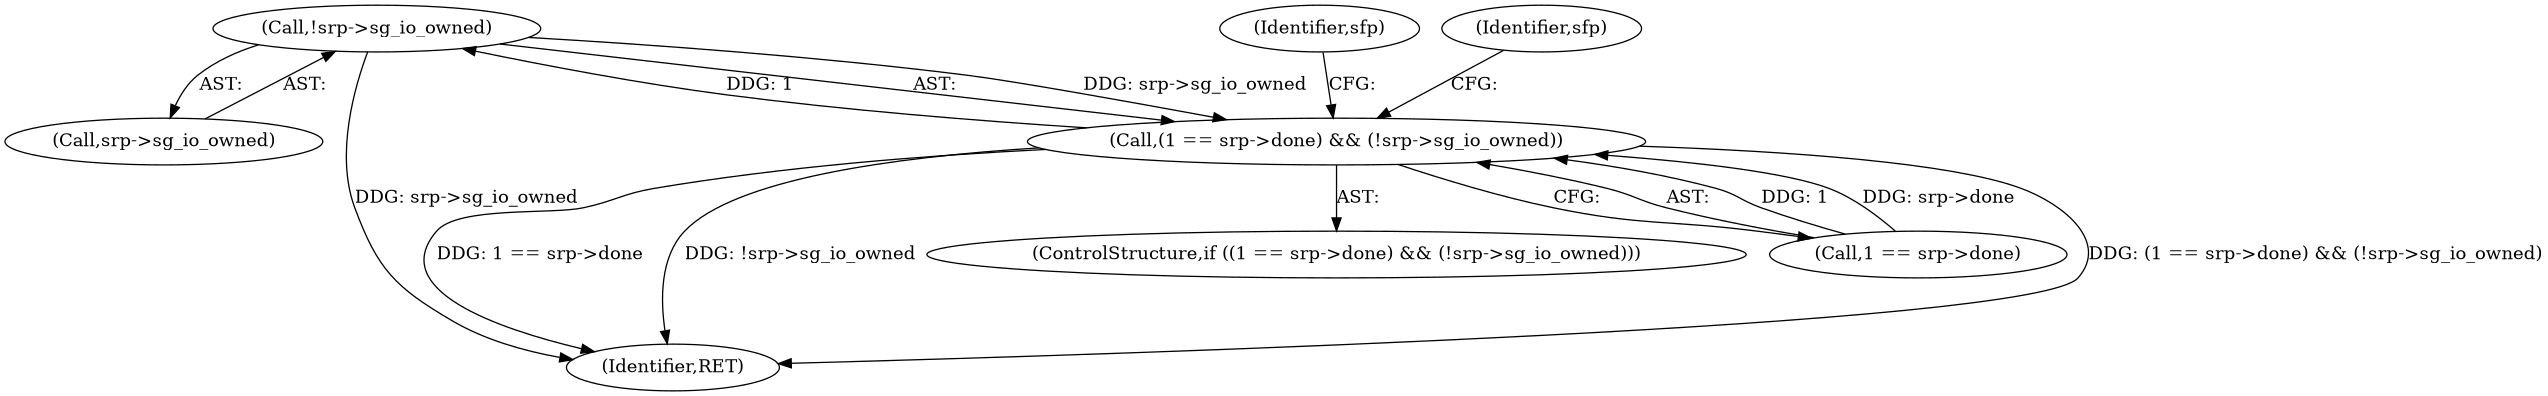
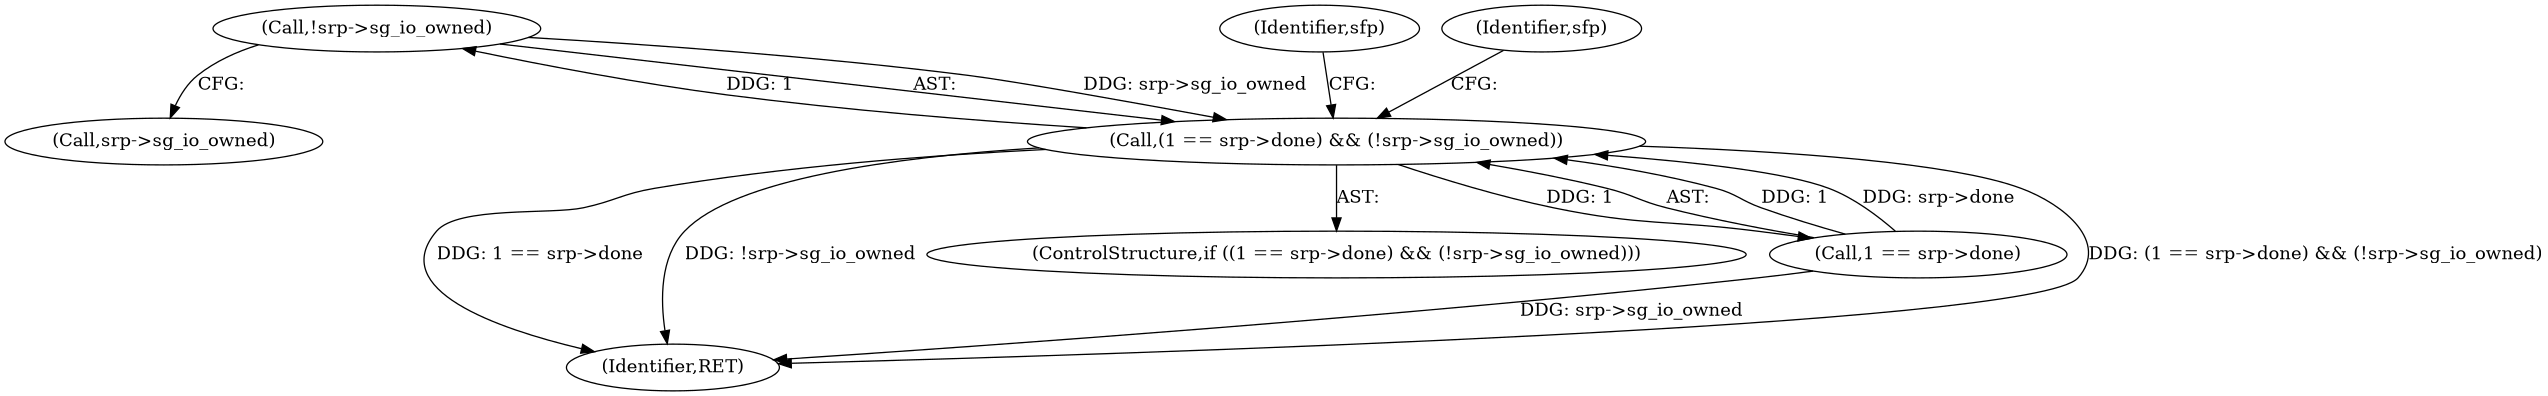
(224, 85) -> (224, 85)
(264, 88) -> none
(1580, 198) -> (1580, 198)
(378, 257) -> (1301, 321)
